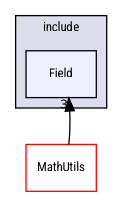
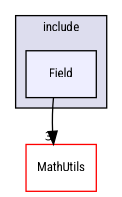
(70, 128) -> (52, 116)
